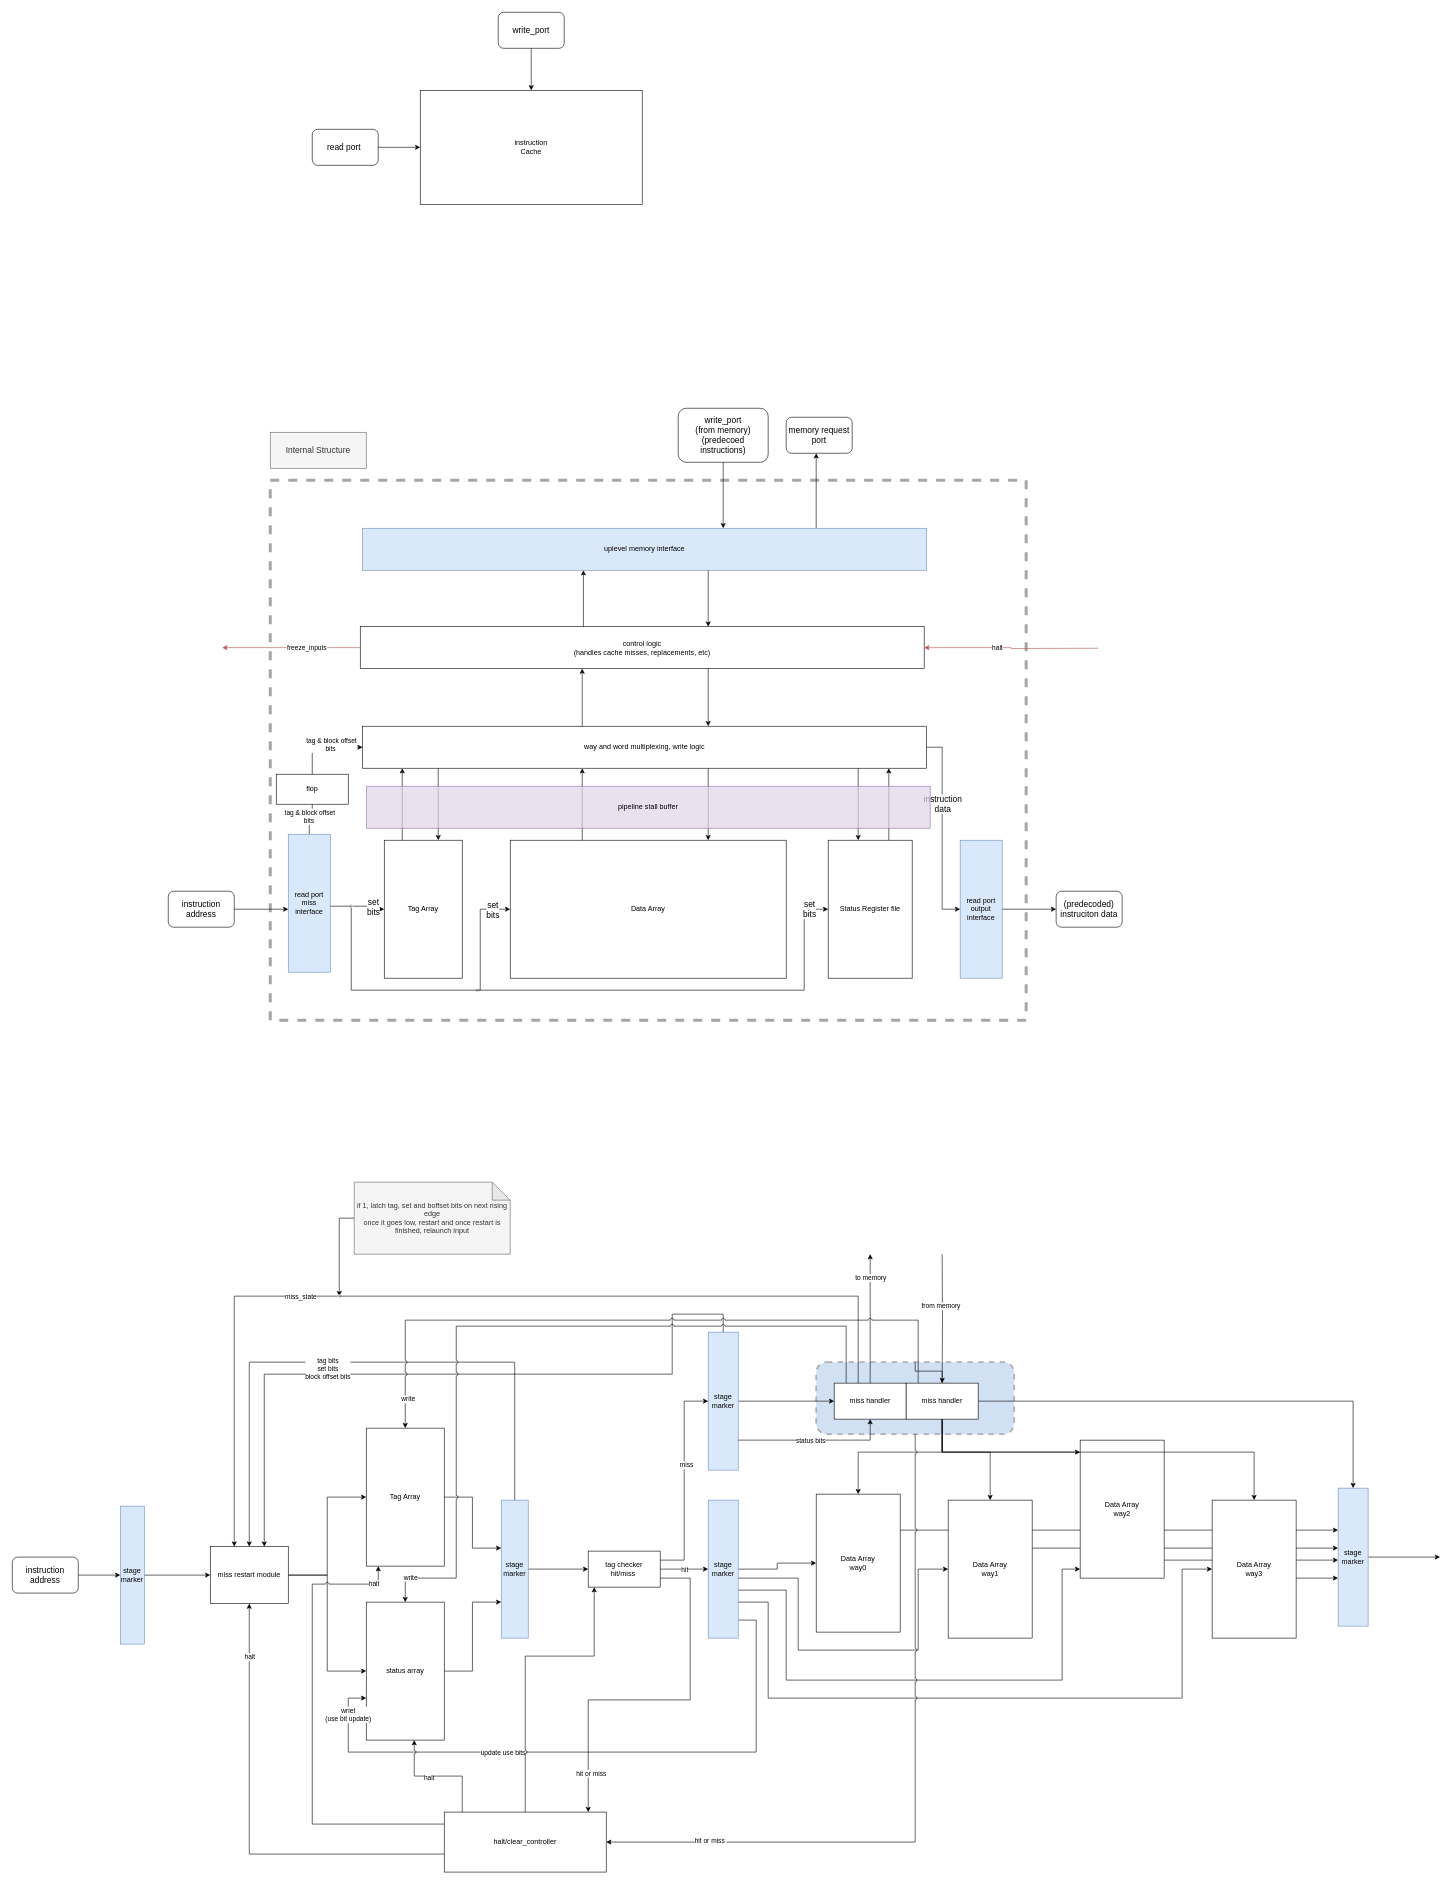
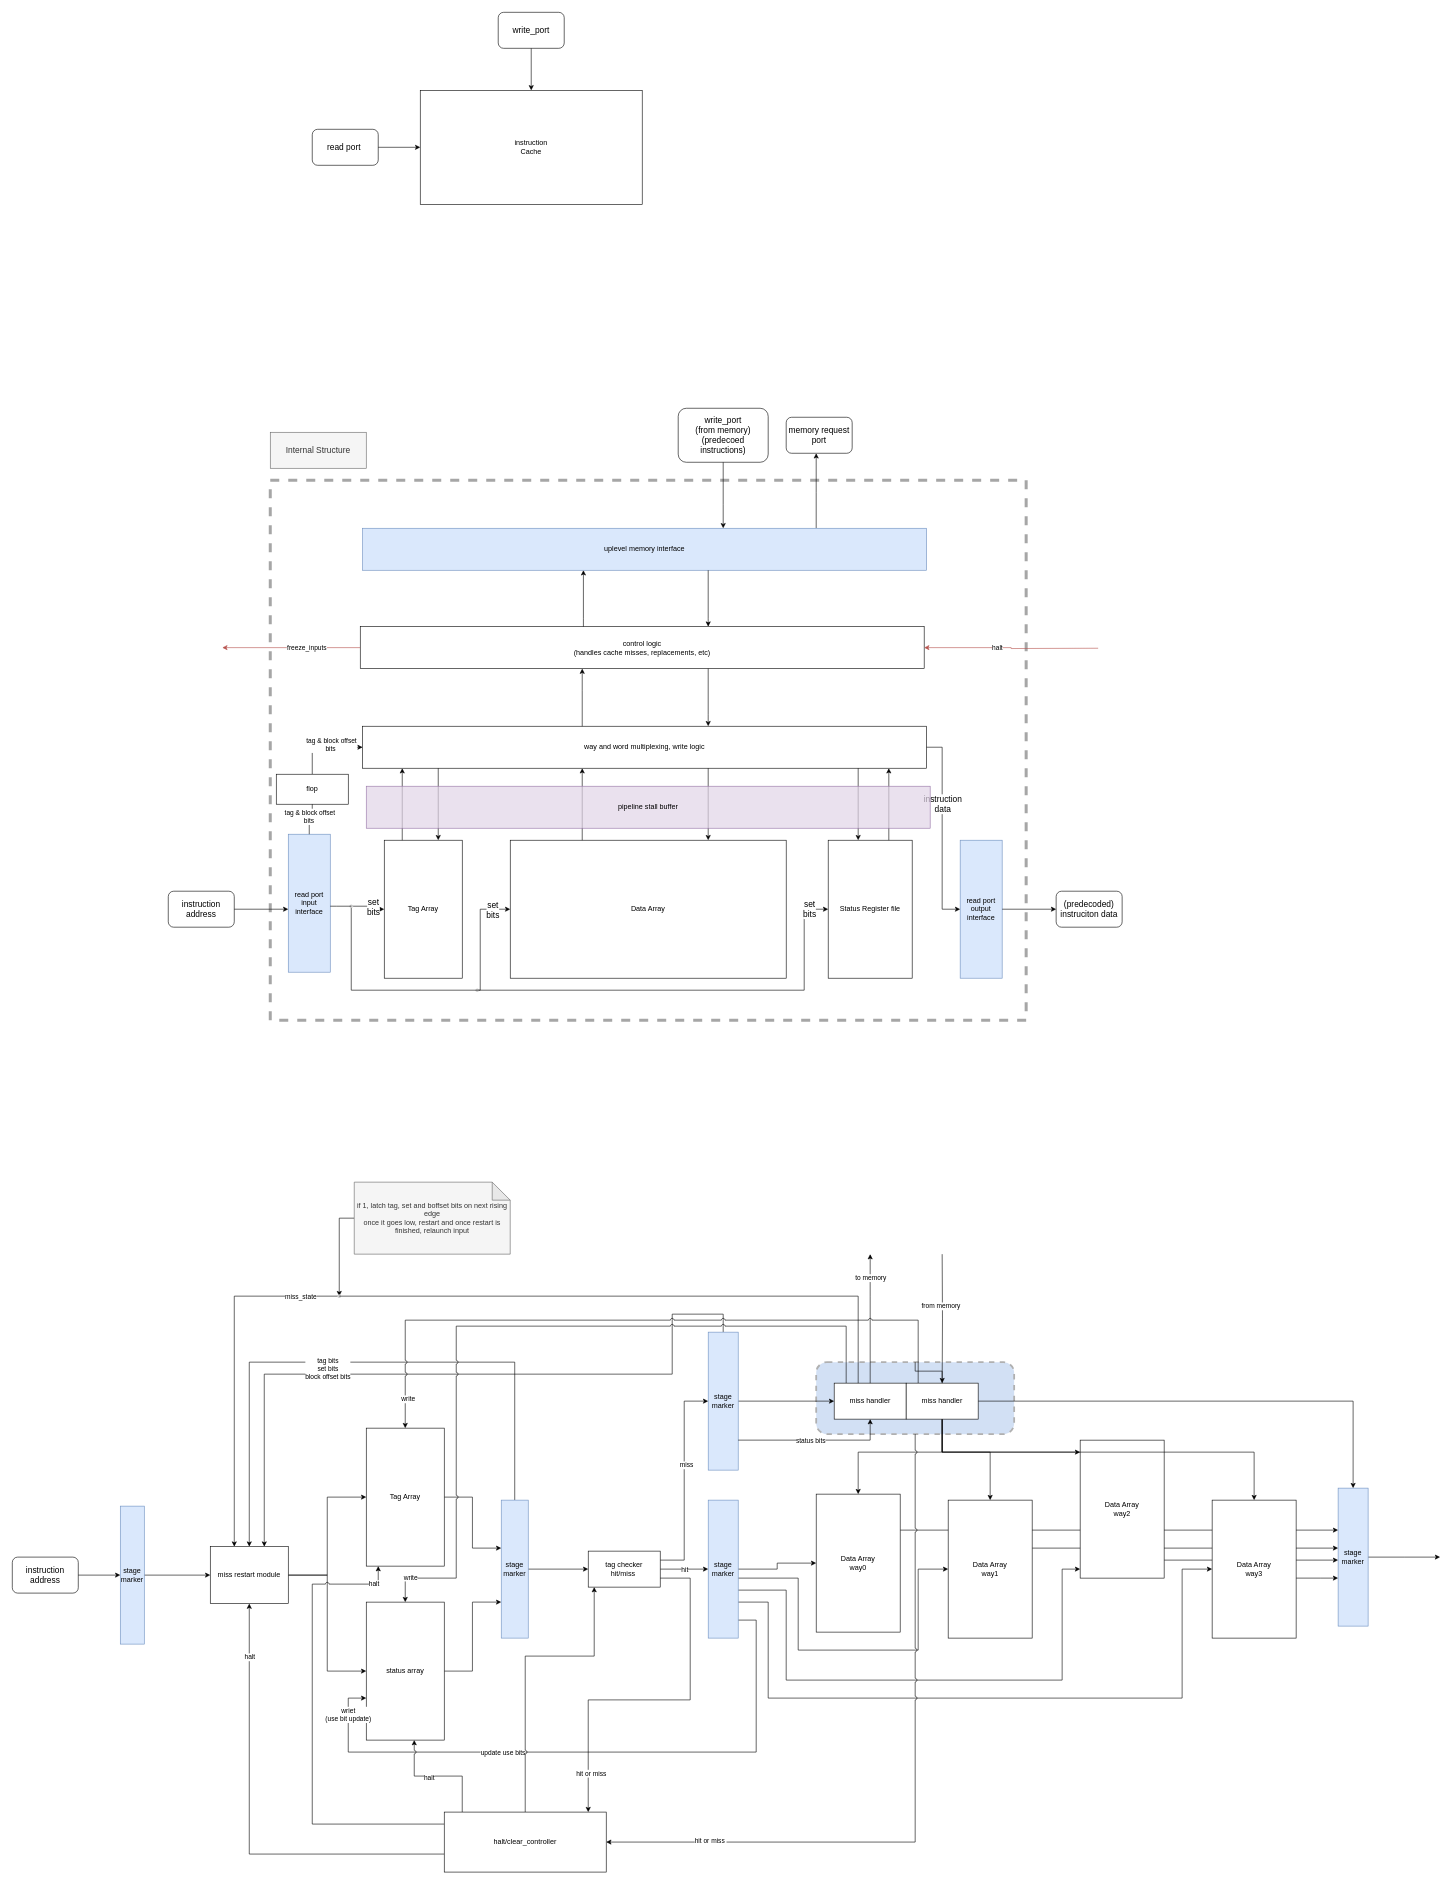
(309, 903) -> (309, 903)
